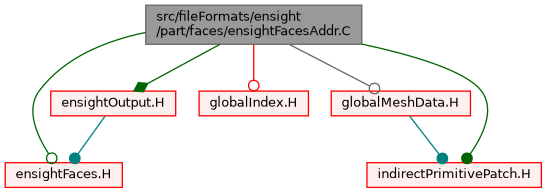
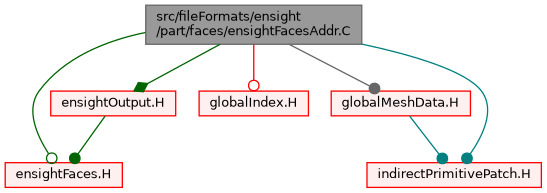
(329, 65) -> (329, 65)
(457, 73) -> (457, 73)
(92, 135) -> (92, 135)
